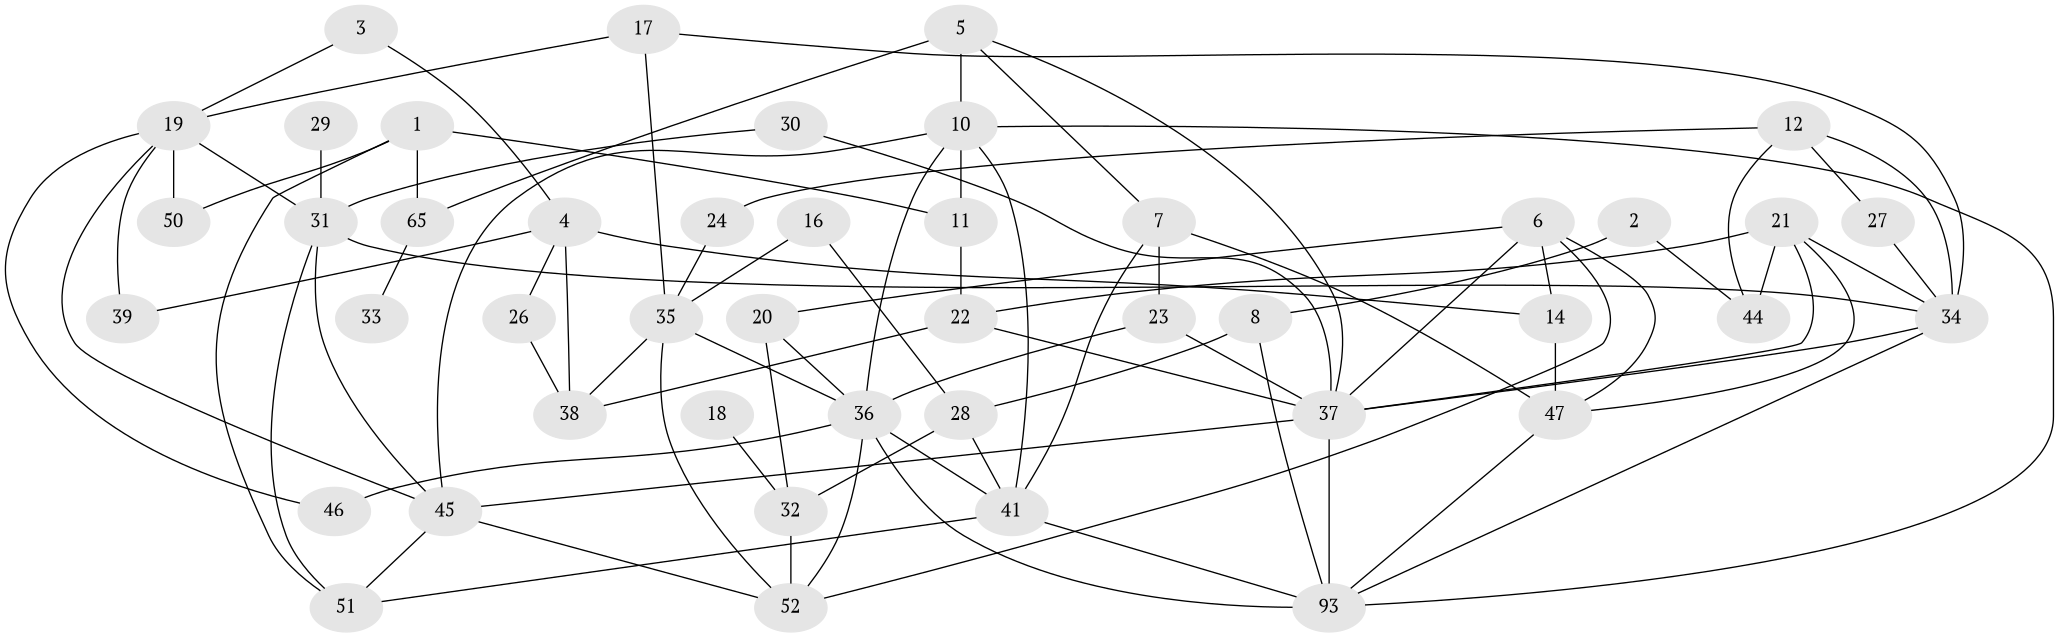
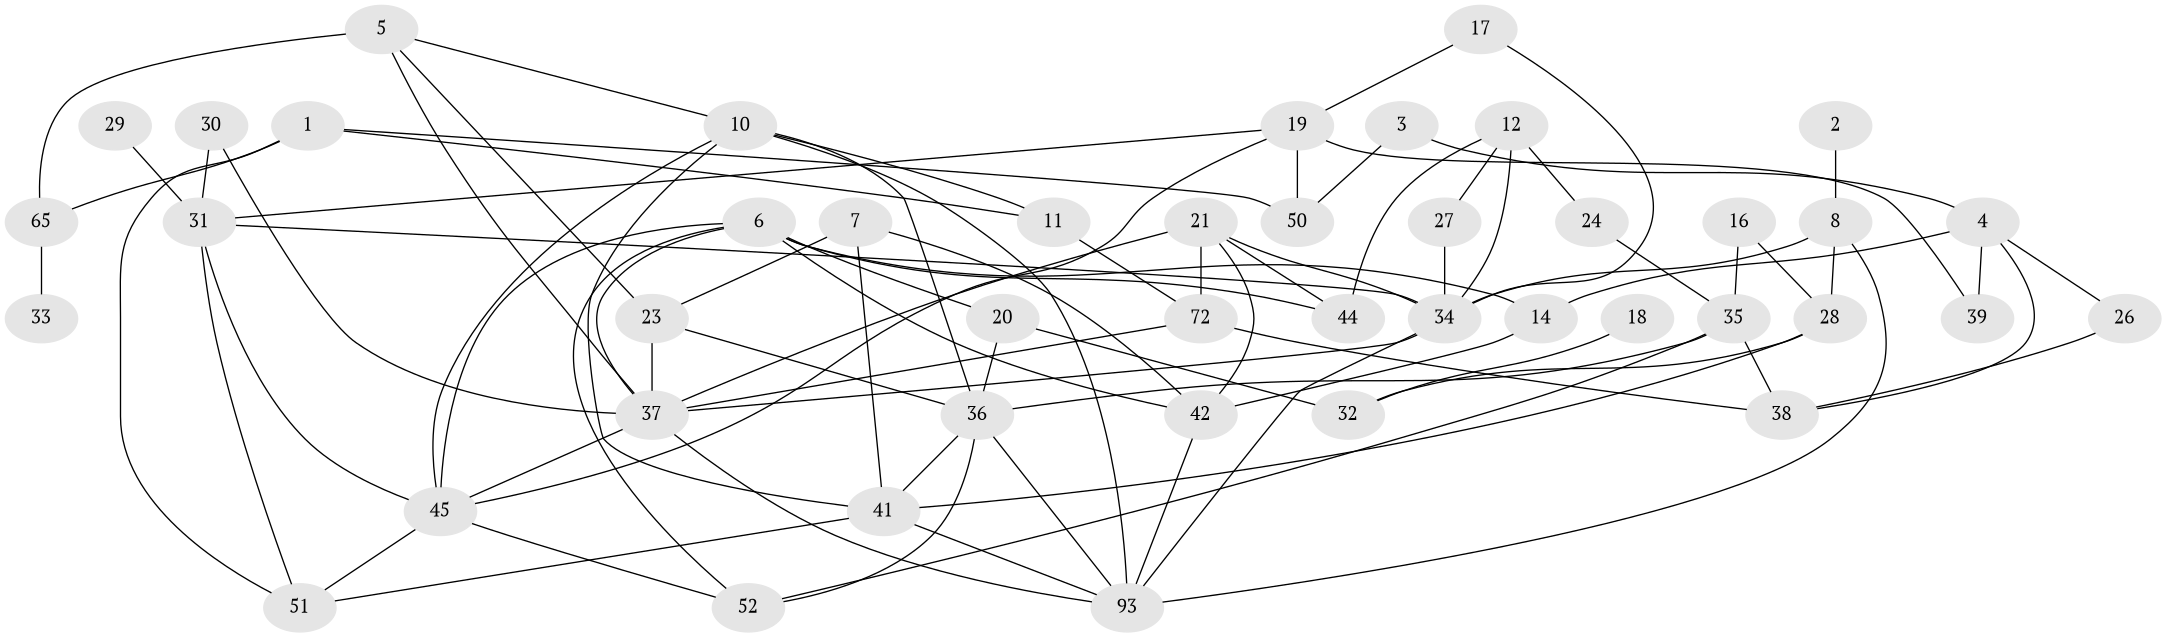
(267, 78) -> (1350, 174)
(1052, 118) -> (517, 174)
(655, 174) -> none
none -> (544, 269)
none -> (1640, 270)
(1694, 270) -> (1170, 284)
(961, 319) -> (1201, 319)
(1555, 415) -> (1201, 415)
(334, 511) -> none
(791, 560) -> none
